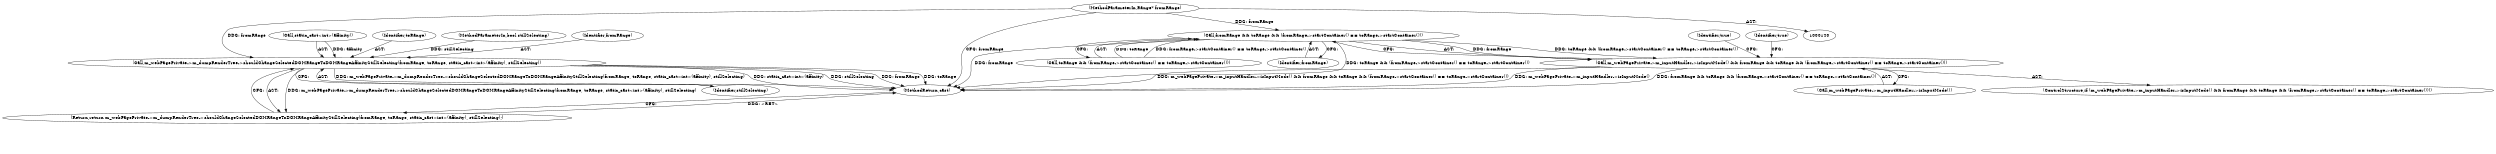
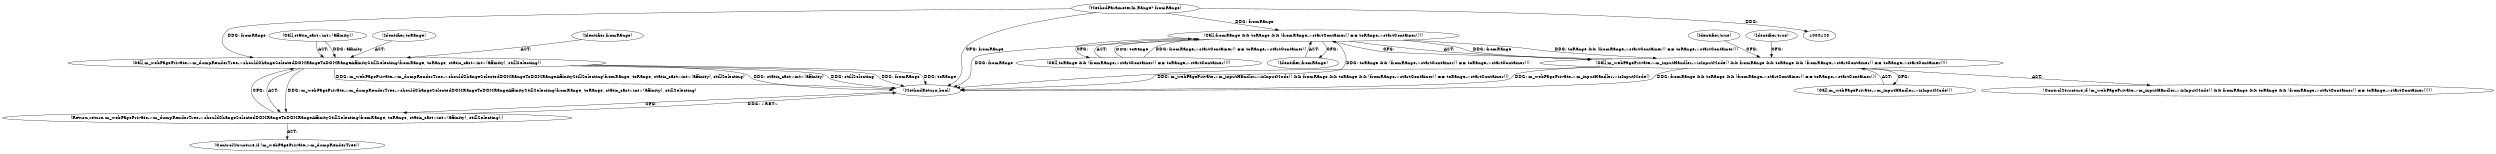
(1752, 22) -> (1752, 22)
(504, 36) -> none
(741, 90) -> none
(927, 90) -> (927, 90)
none -> (287, 145)
